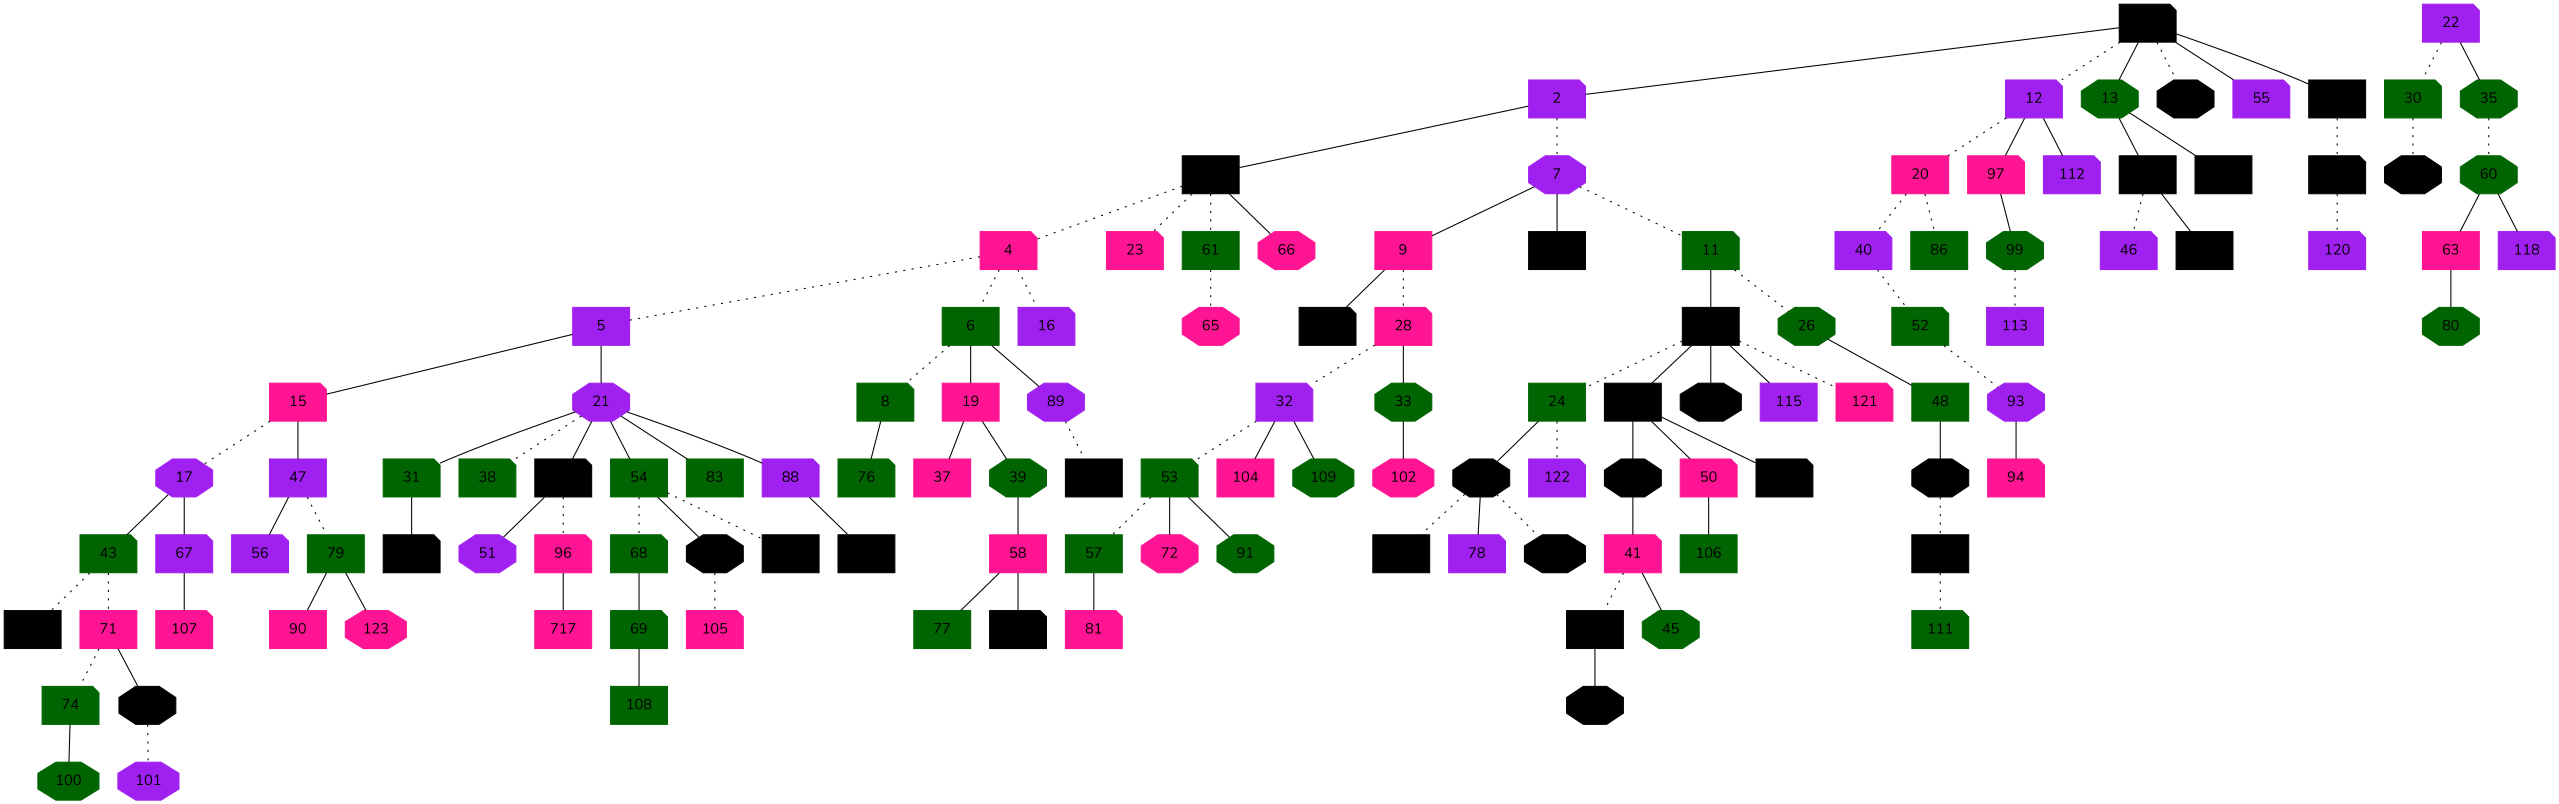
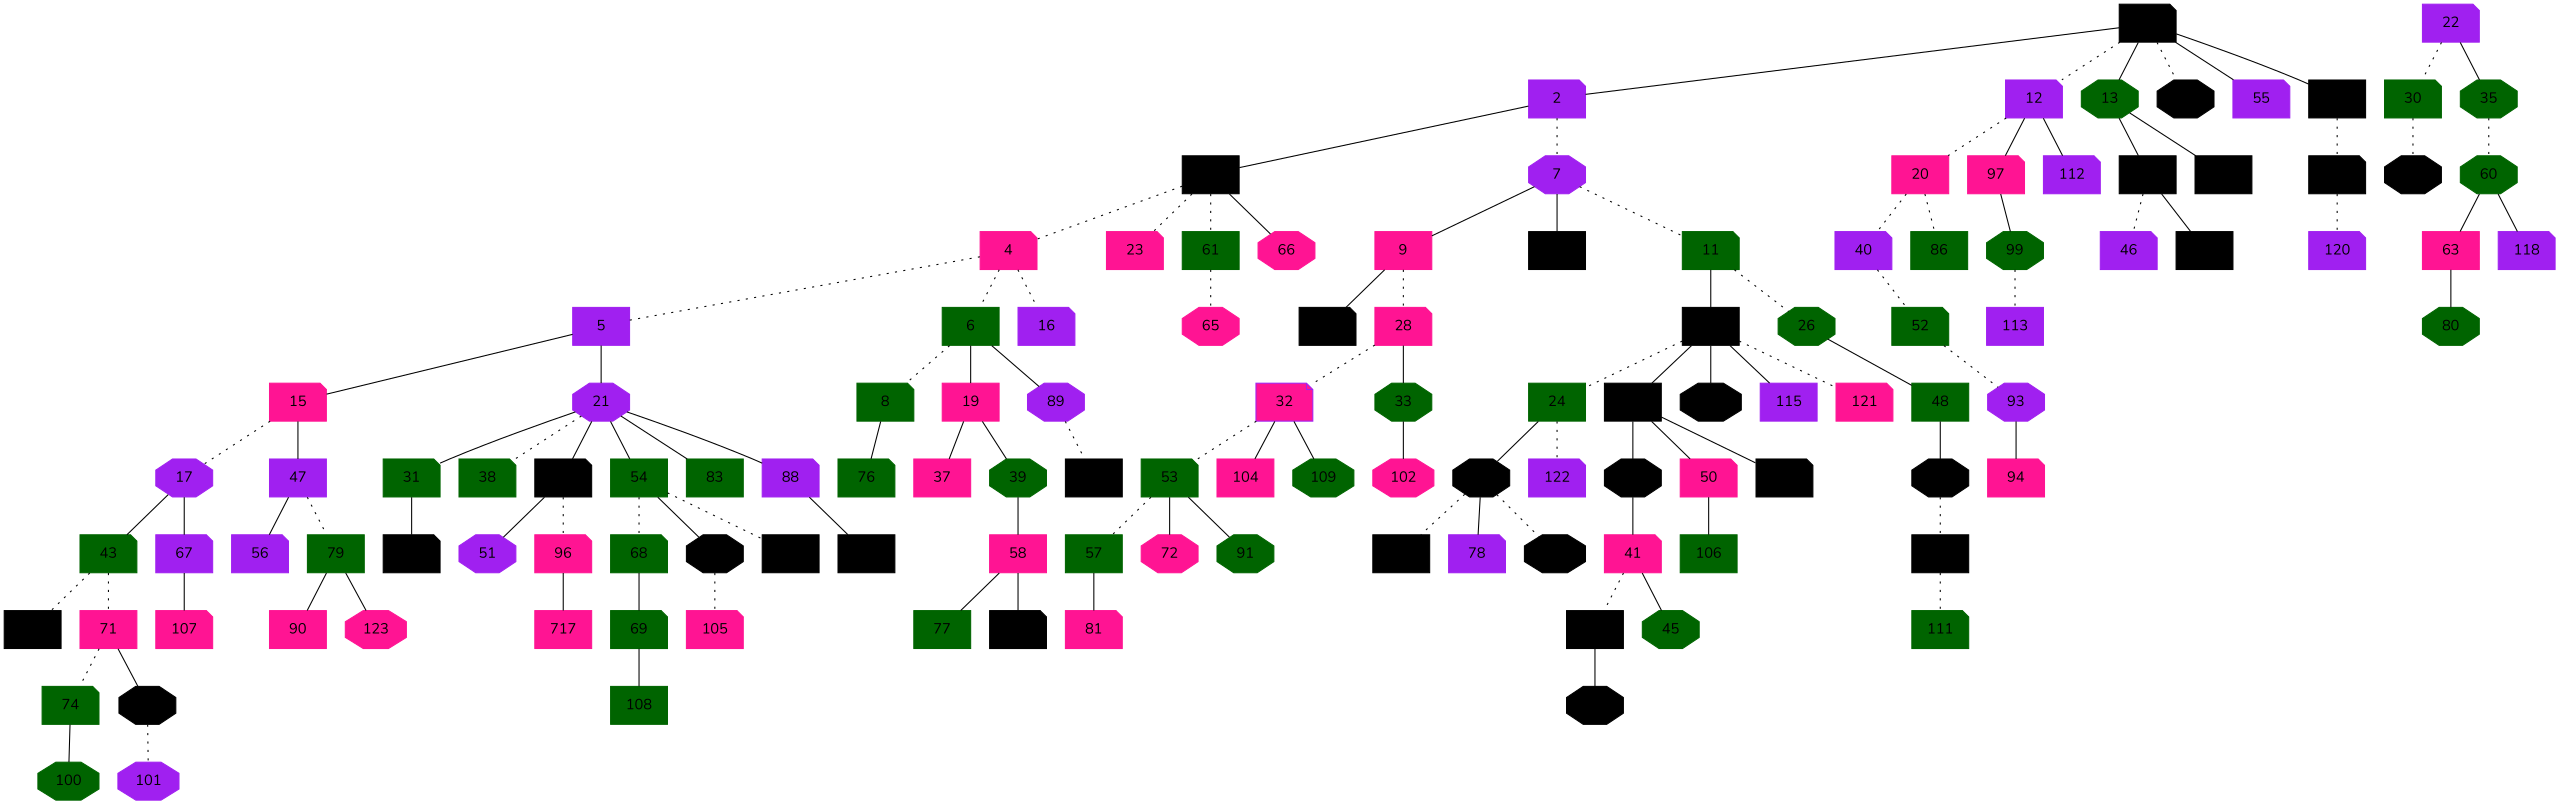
(1284, 402) -> (1284, 402)
